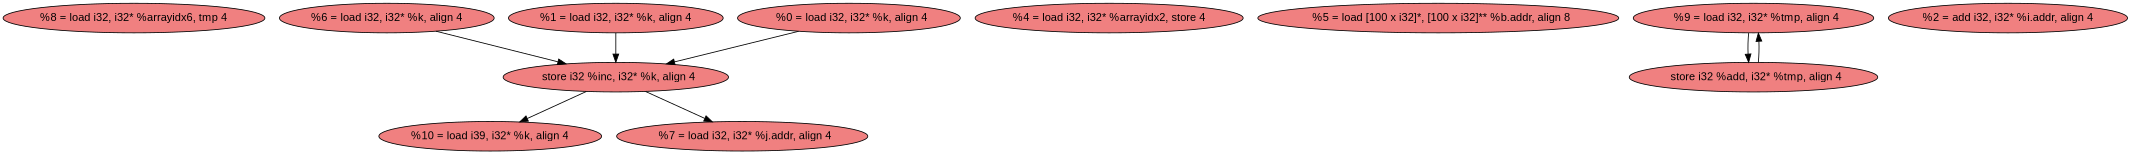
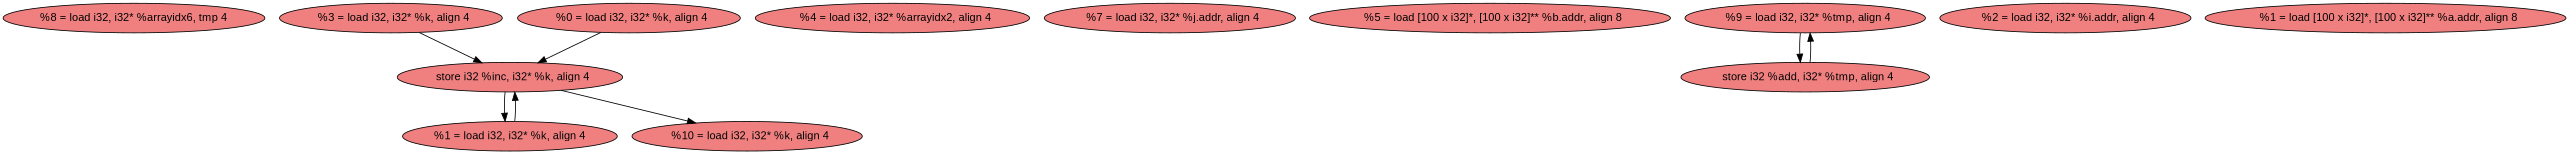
(387, 18) -> (391, 18)
(1109, 18) -> (892, 18)
(2008, 18) -> (2065, 18)
none -> (2386, 18)
(675, 105) -> (504, 103)
(490, 136) -> (747, 136)
